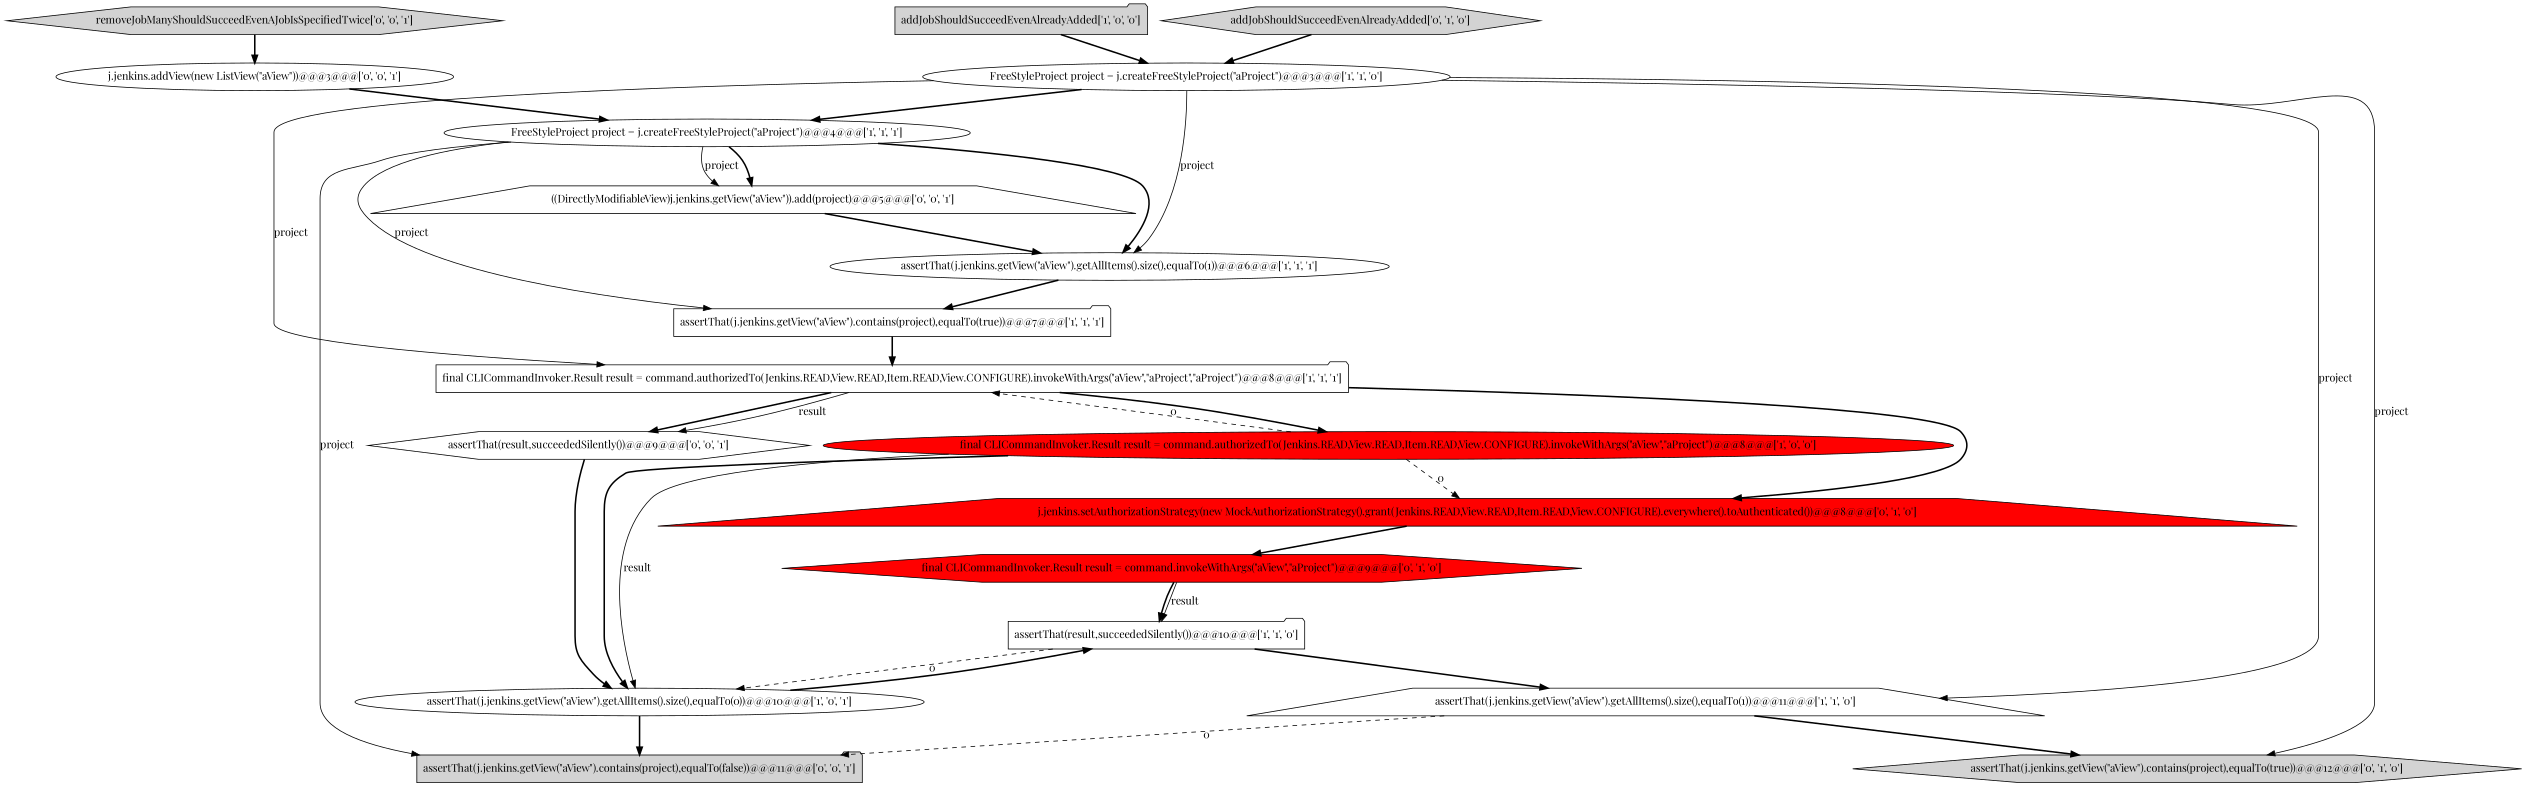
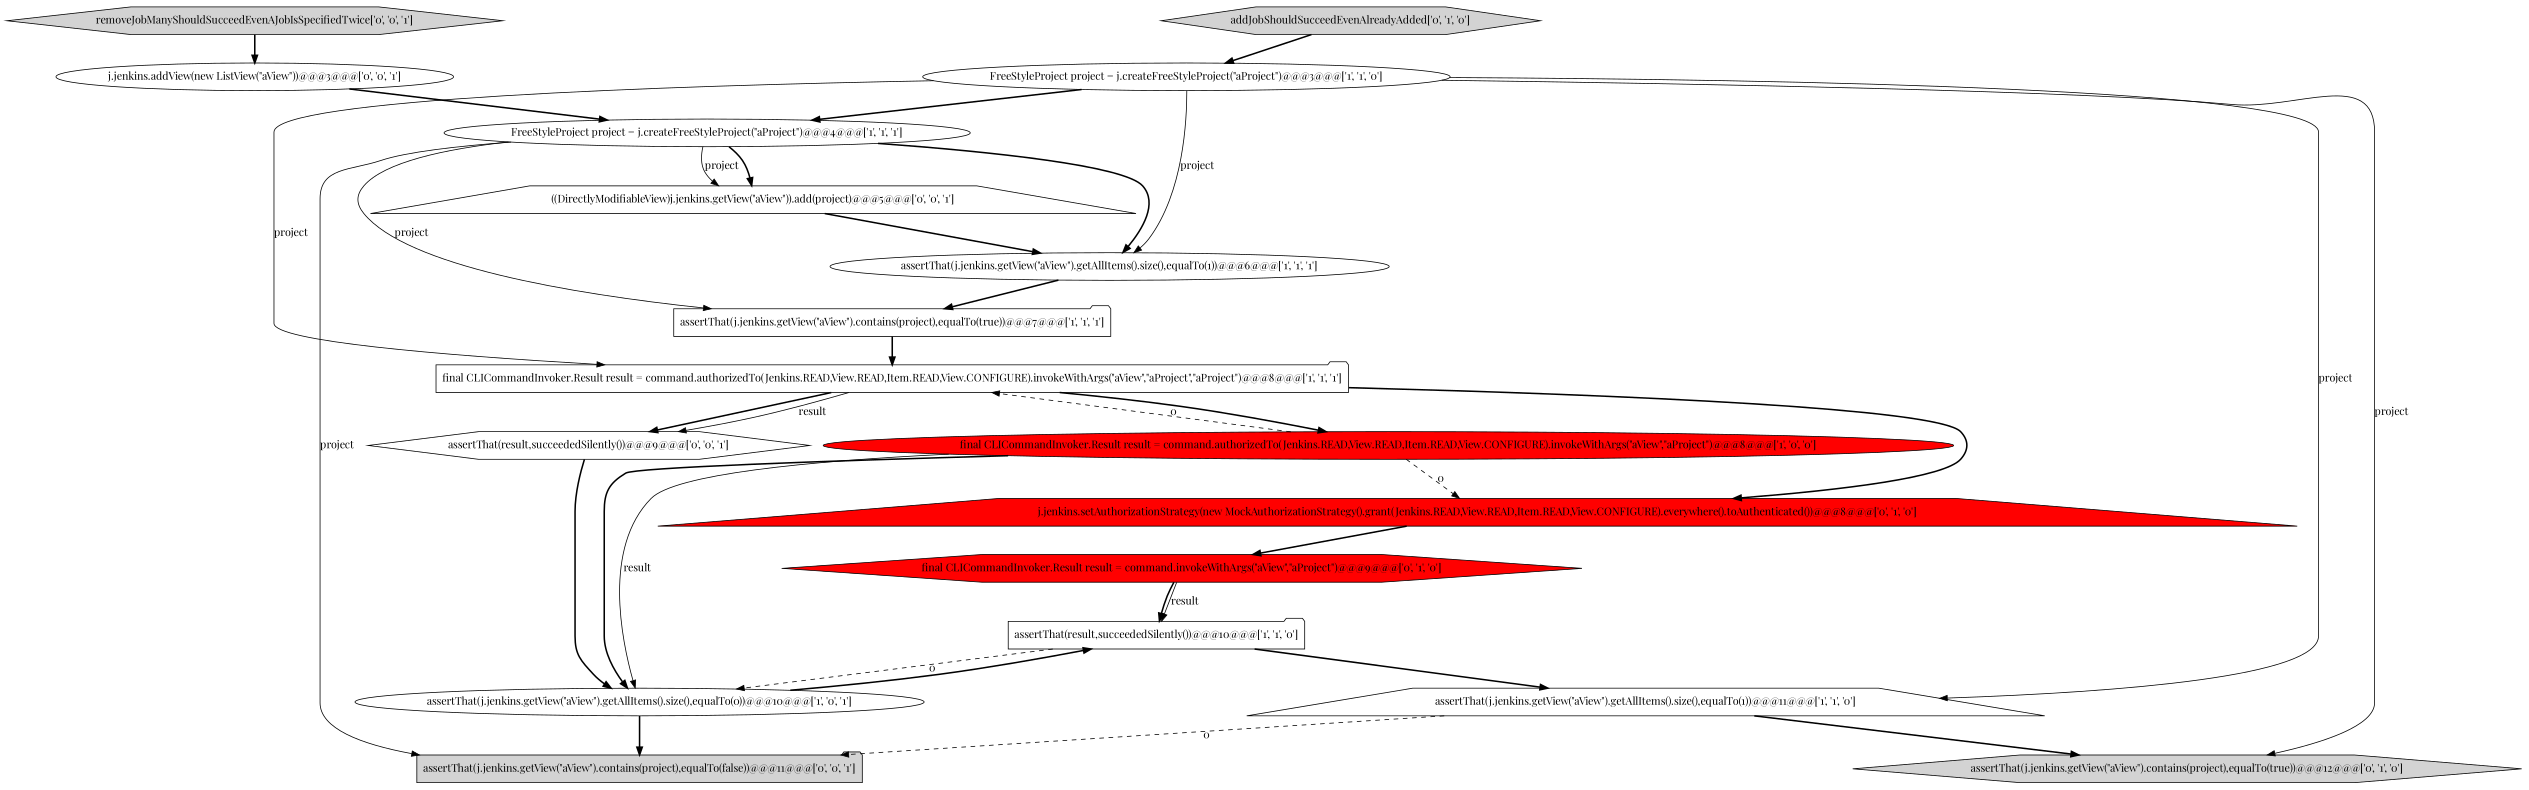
(1021, 21) -> none
